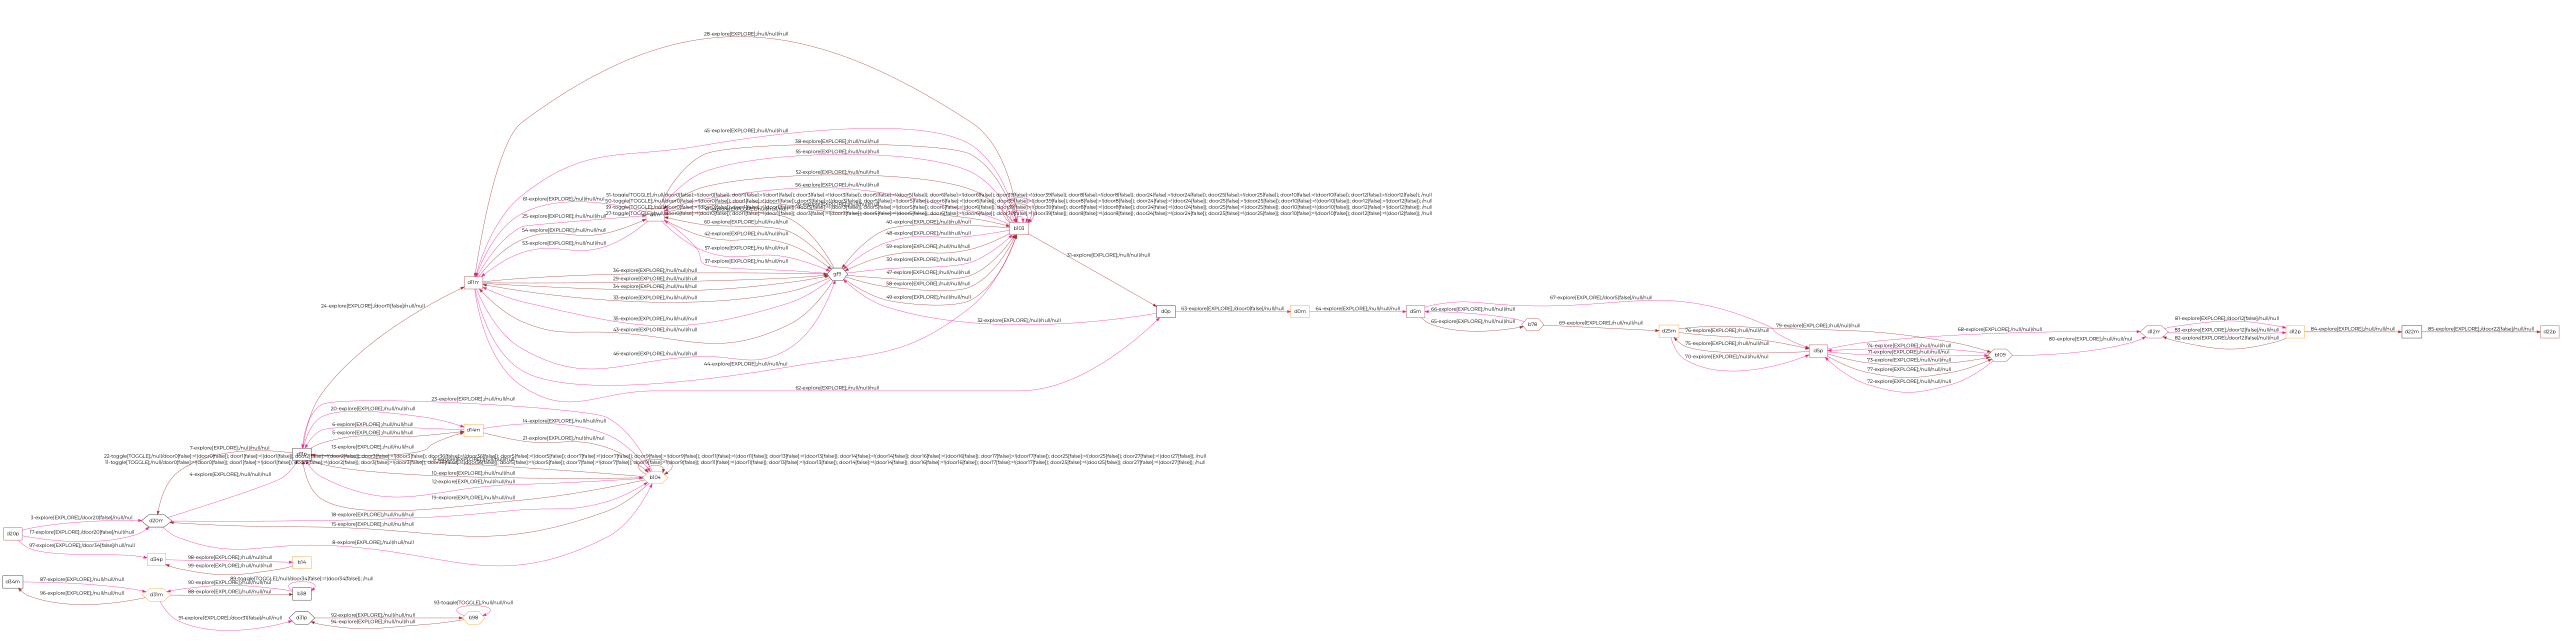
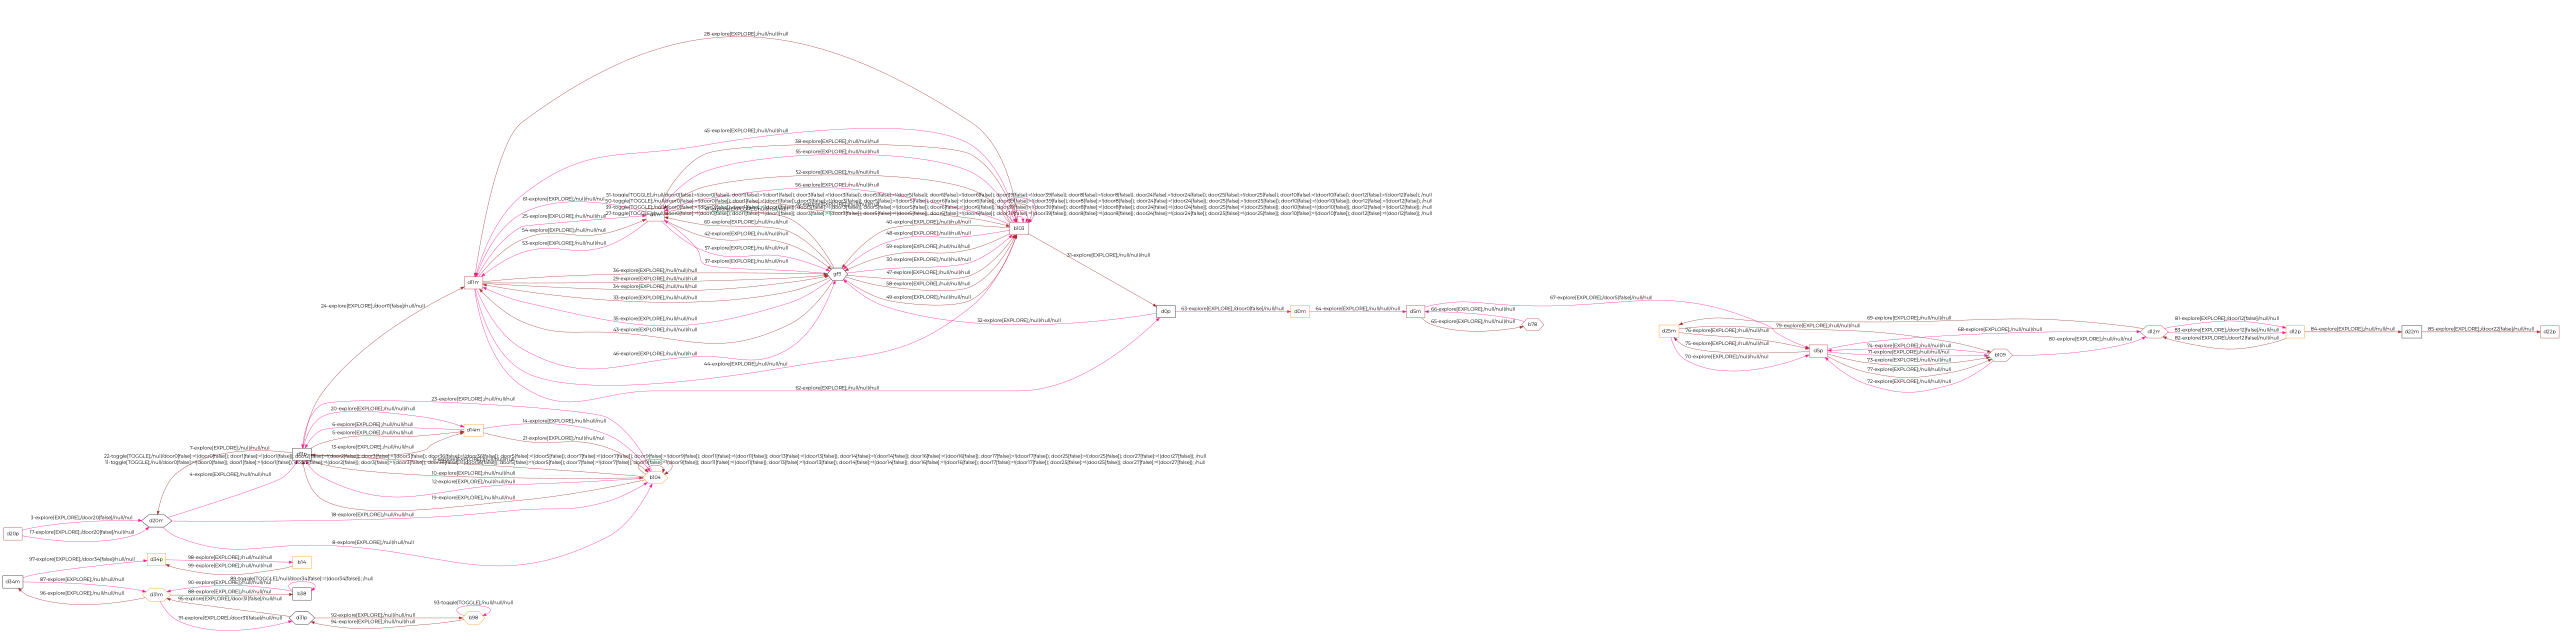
(1599, 328) -> (1913, 322)
(417, 533) -> none
(79, 554) -> (83, 567)
none -> (230, 609)
